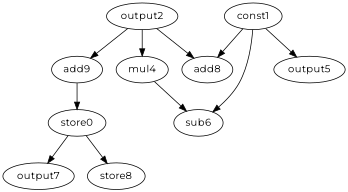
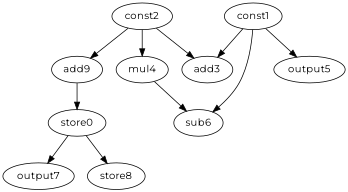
(142, 16) -> (142, 16)
(207, 70) -> (207, 70)
